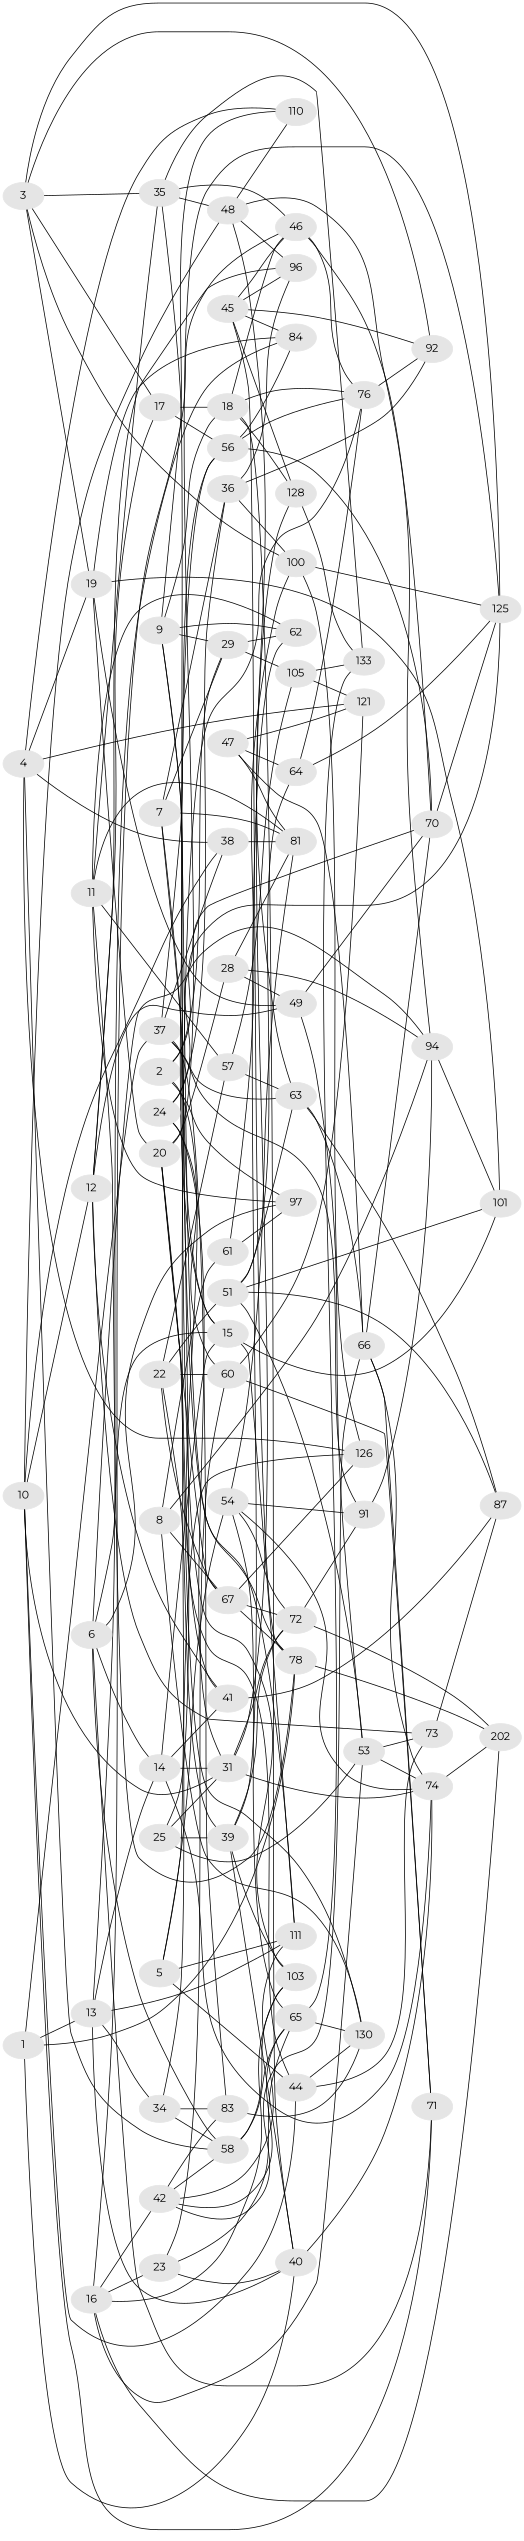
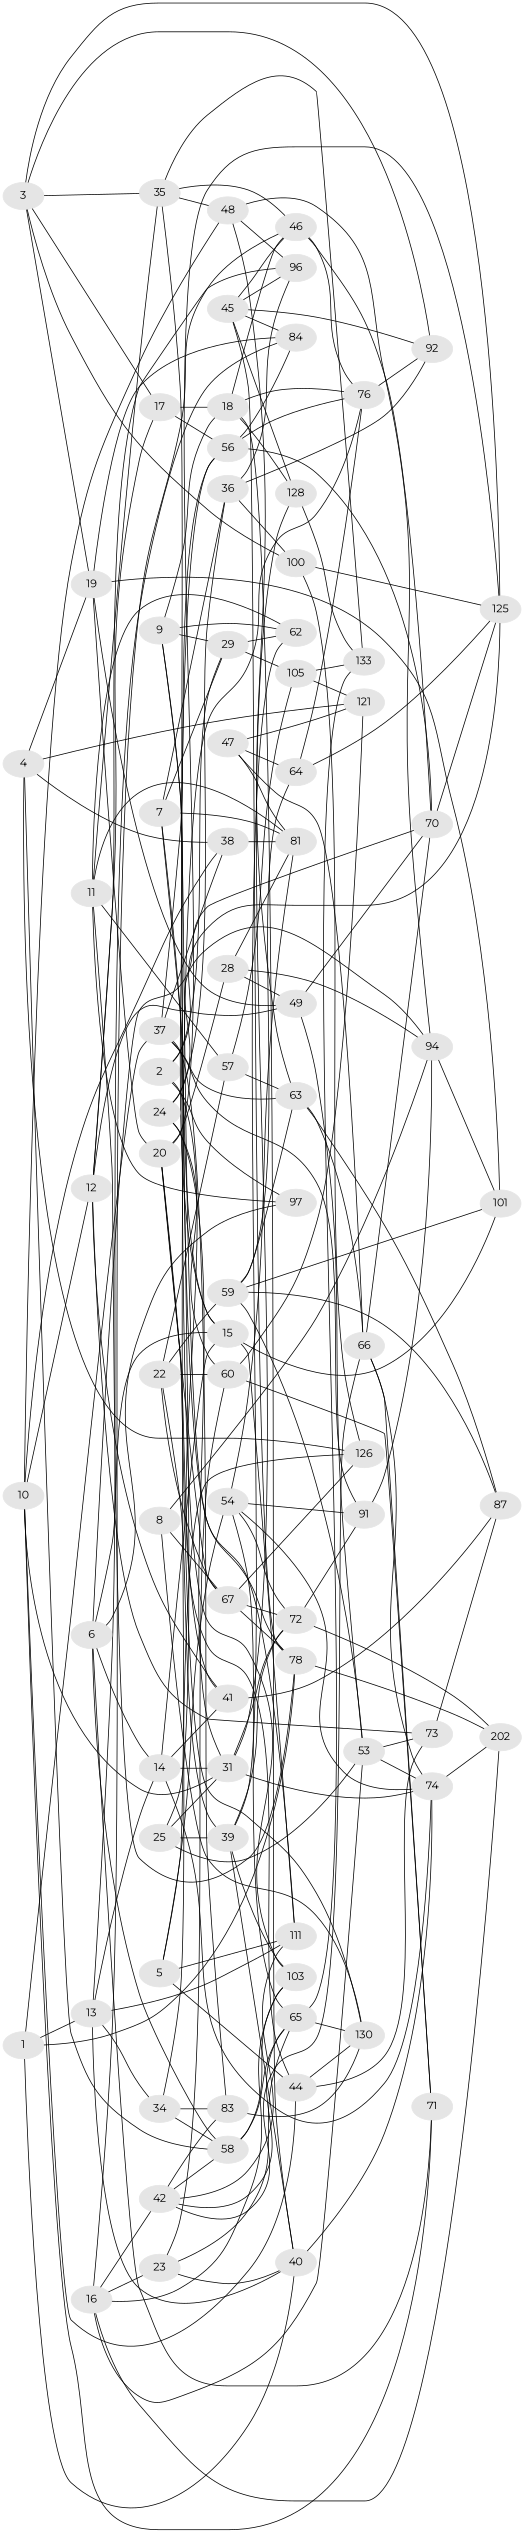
(296, 112) -> none
(228, 1252) -> none
(228, 1293) -> (228, 1293)
